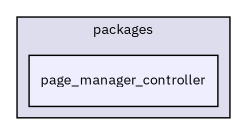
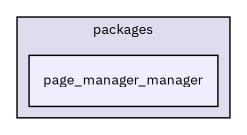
(123, 81) -> (123, 81)
